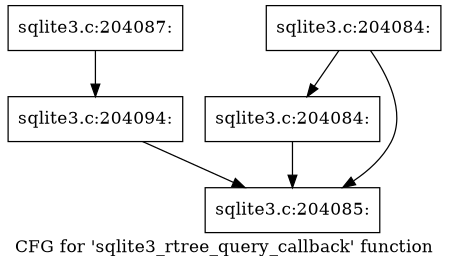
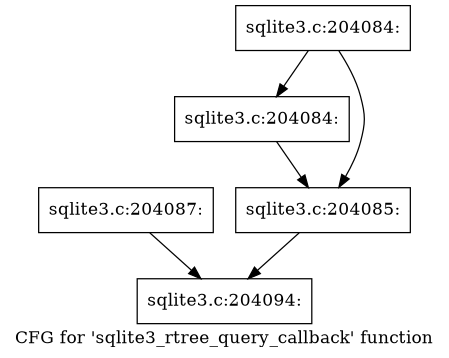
(188, 162) -> (278, 252)
